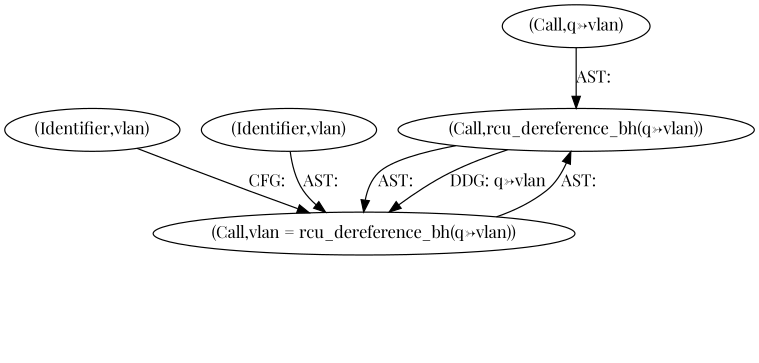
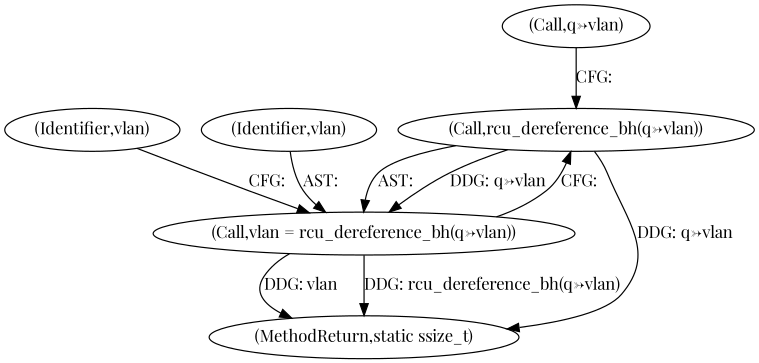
(596, 78) -> (596, 78)
(582, 182) -> (582, 182)
none -> (364, 337)
